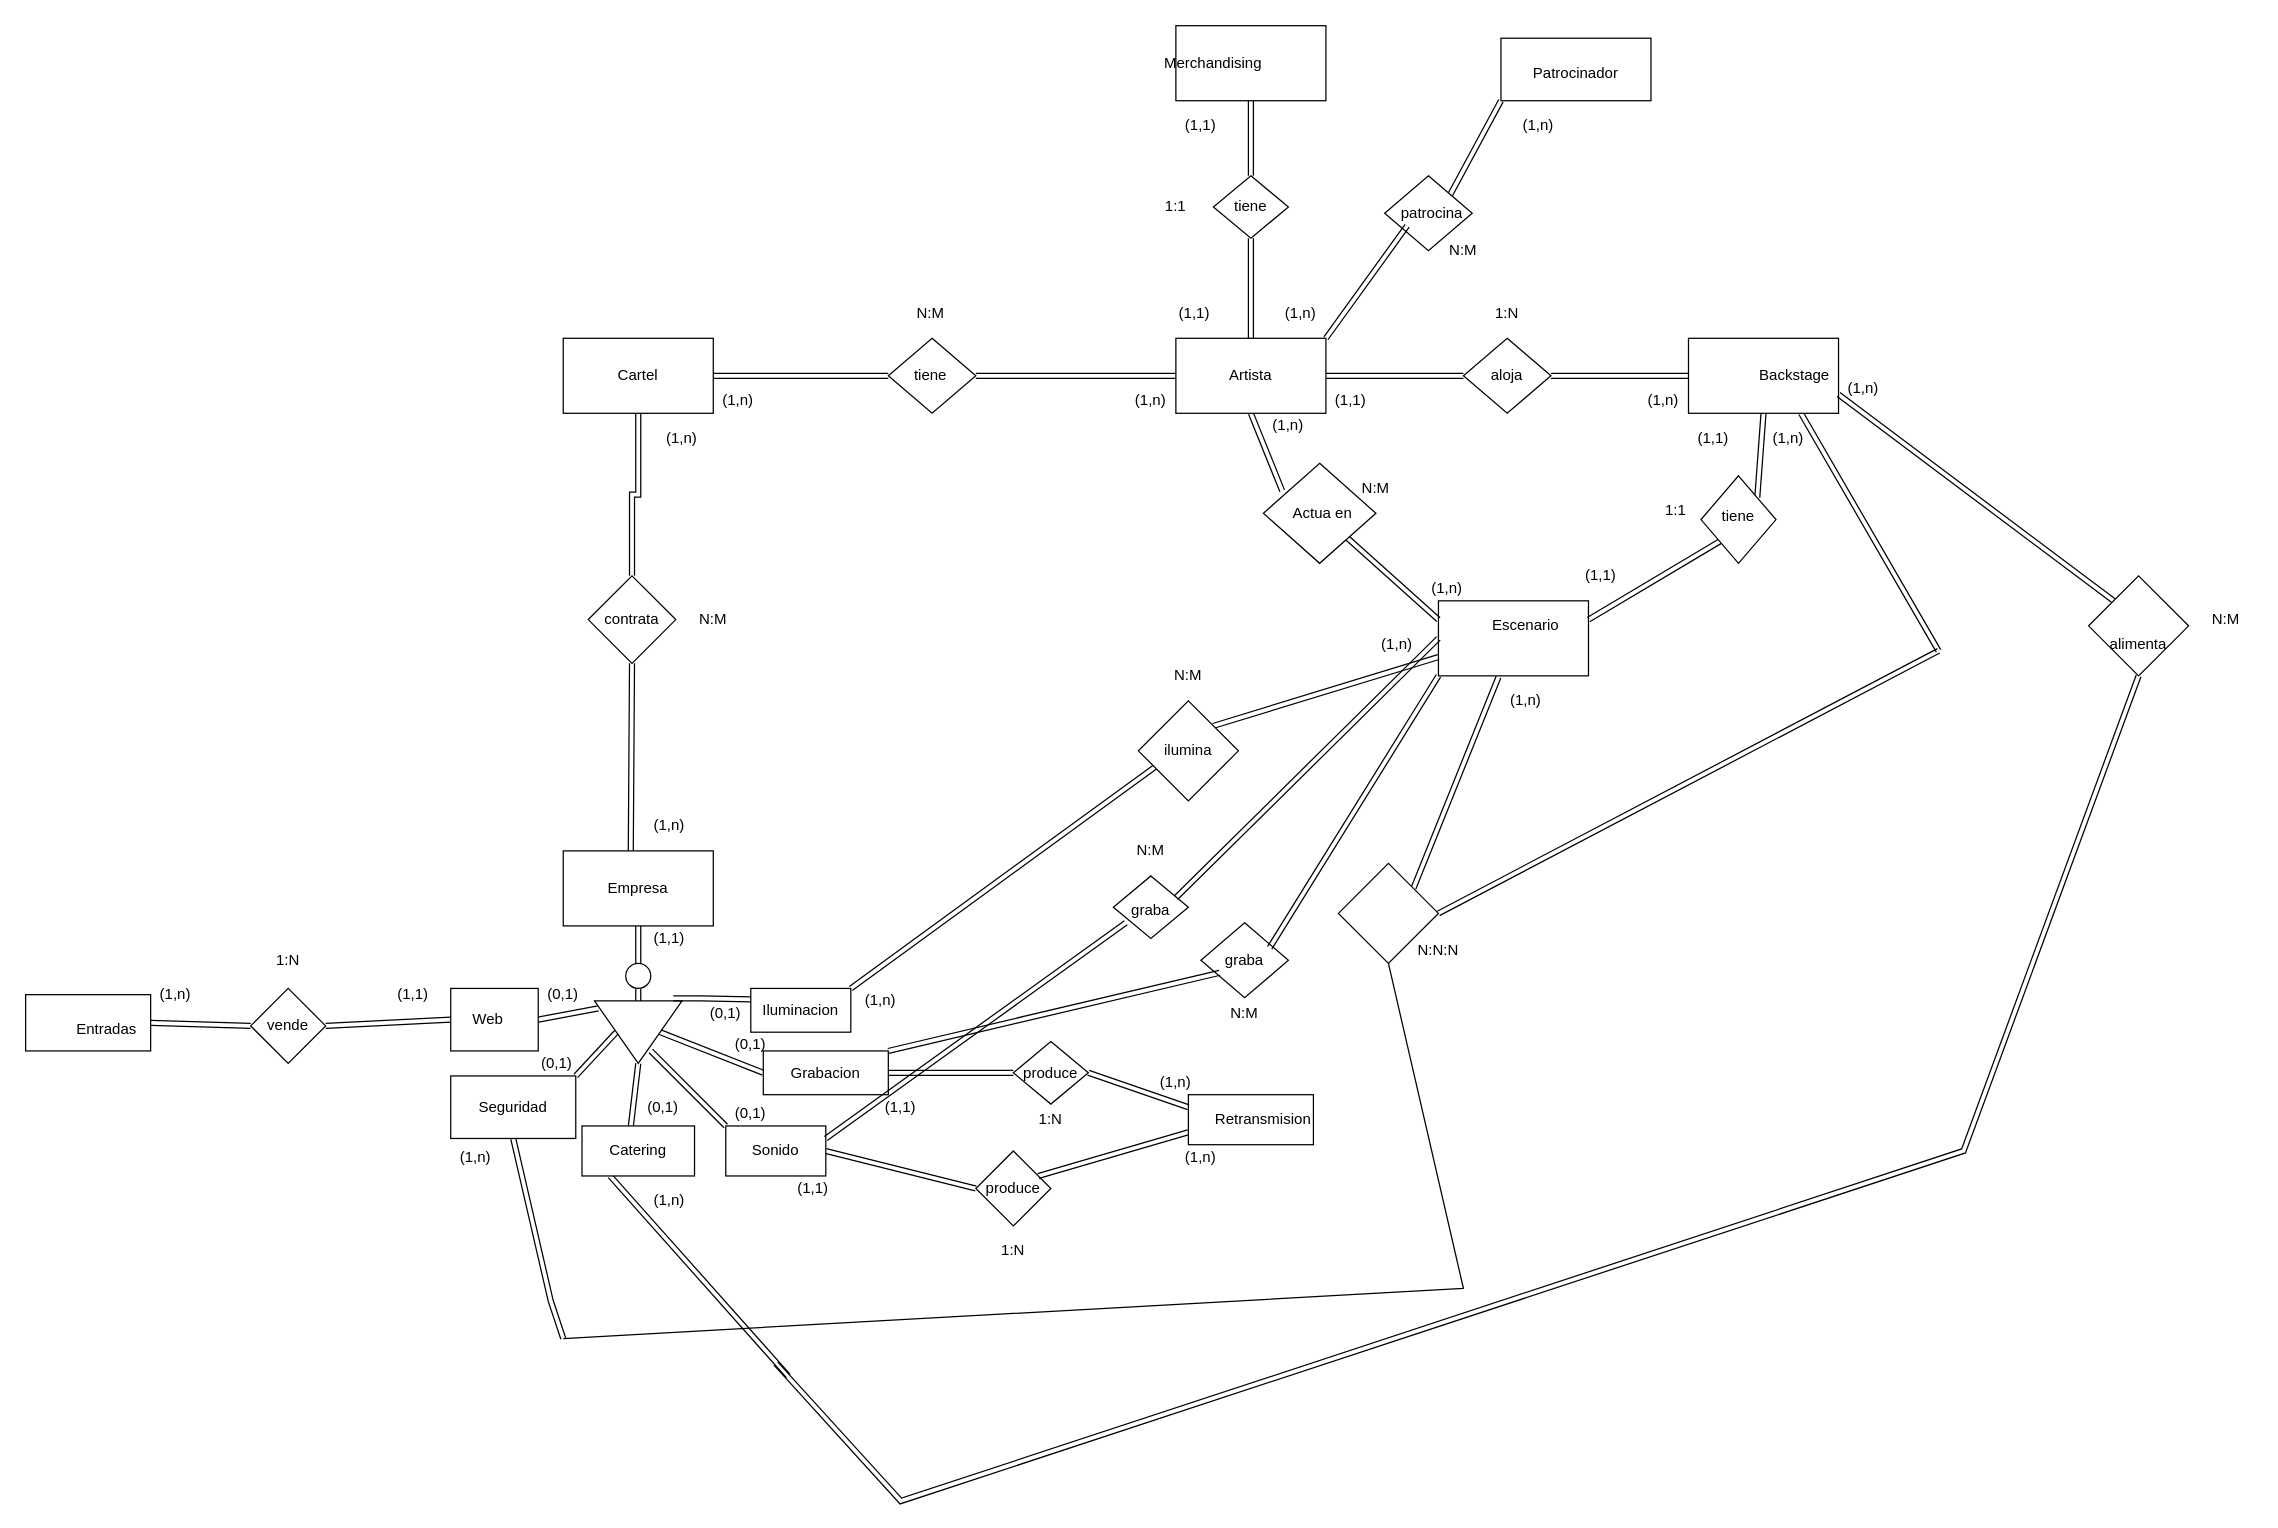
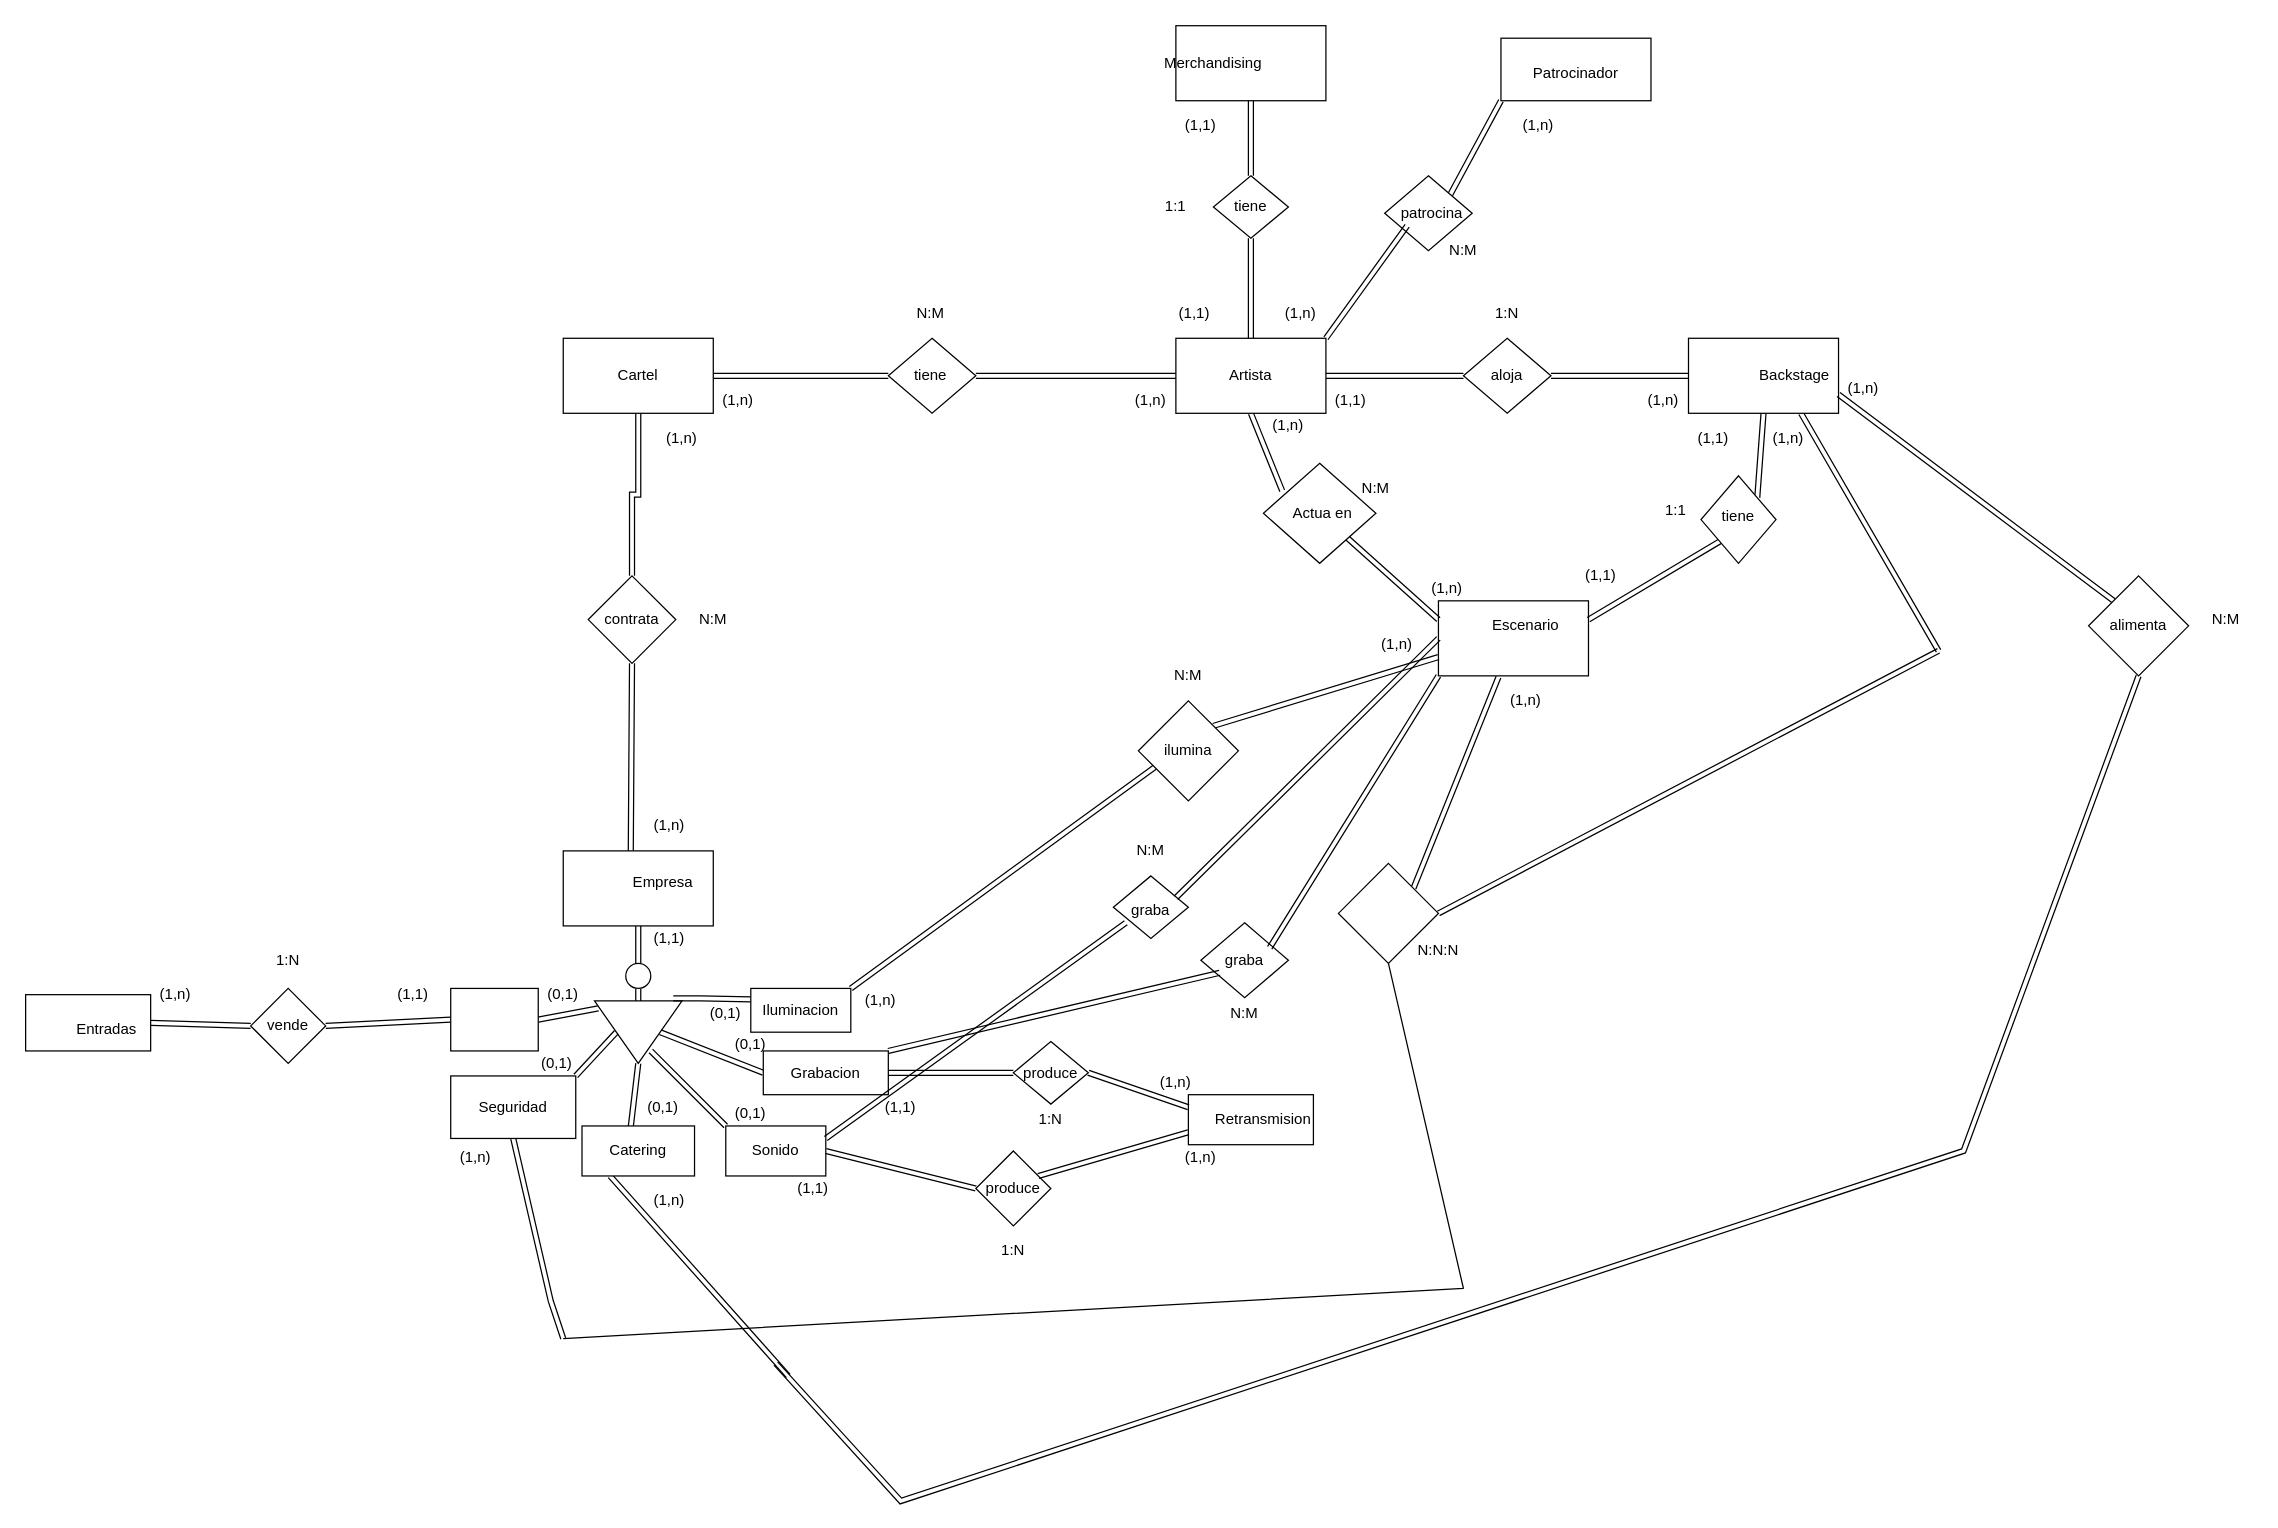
(2138, 644) -> (2138, 626)
(638, 888) -> (663, 882)
(488, 1019) -> none
